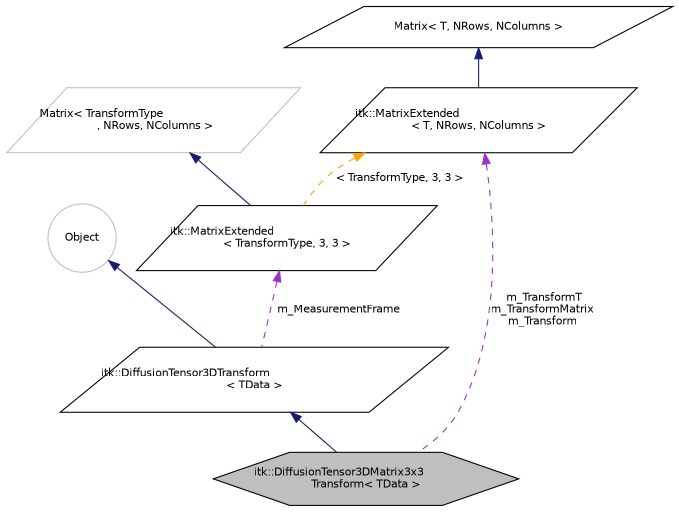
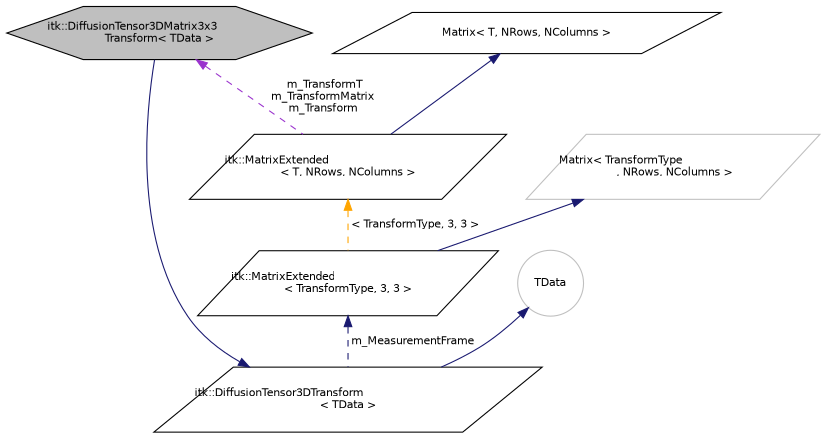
(82, 238) -> (551, 283)
(269, 314) -> (348, 347)
(488, 319) -> (254, 100)
